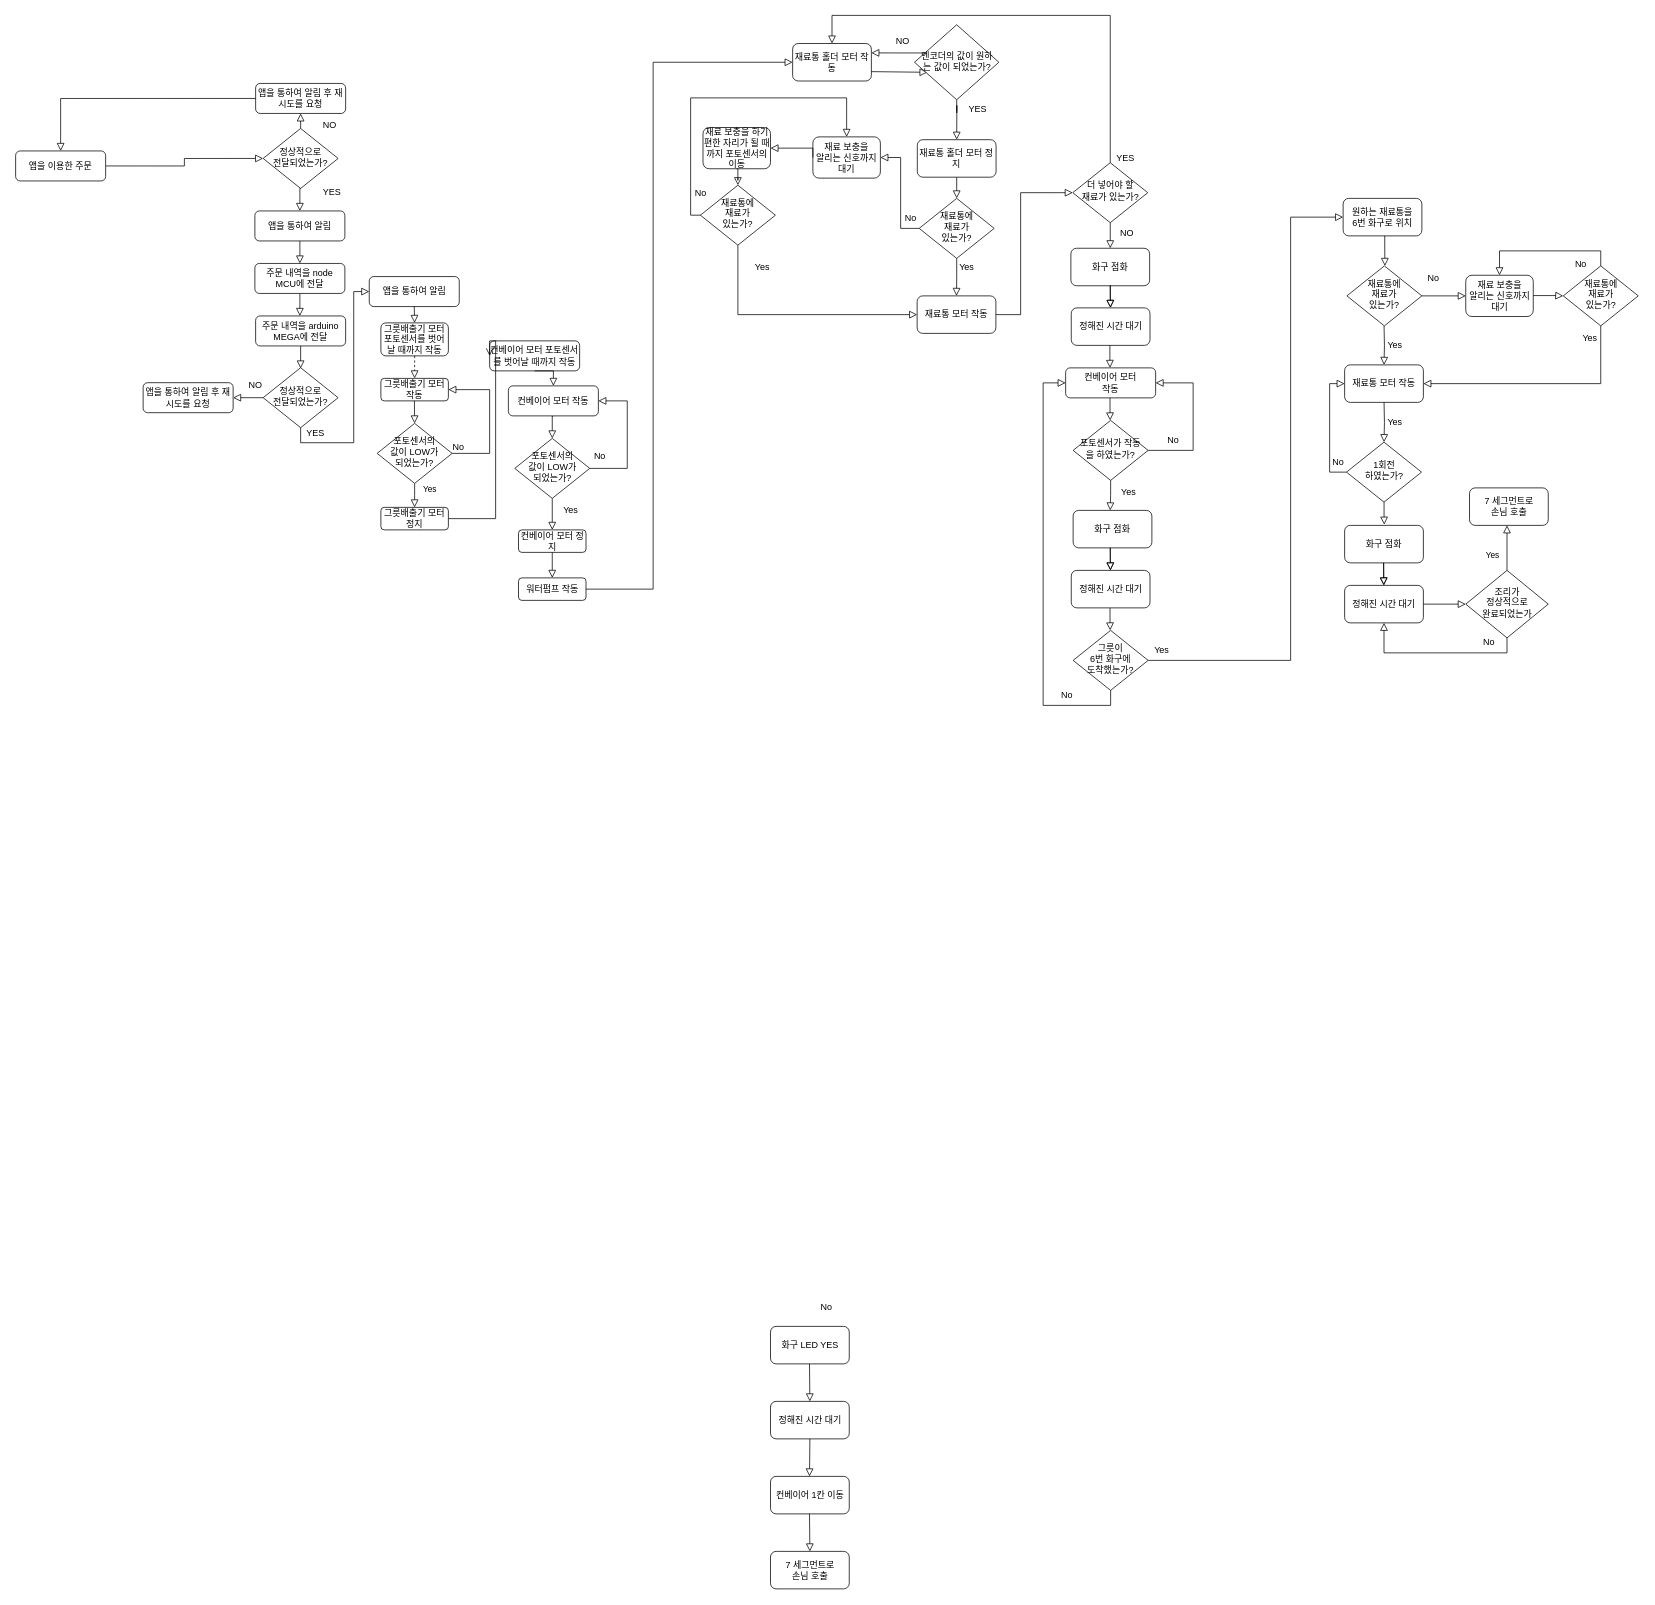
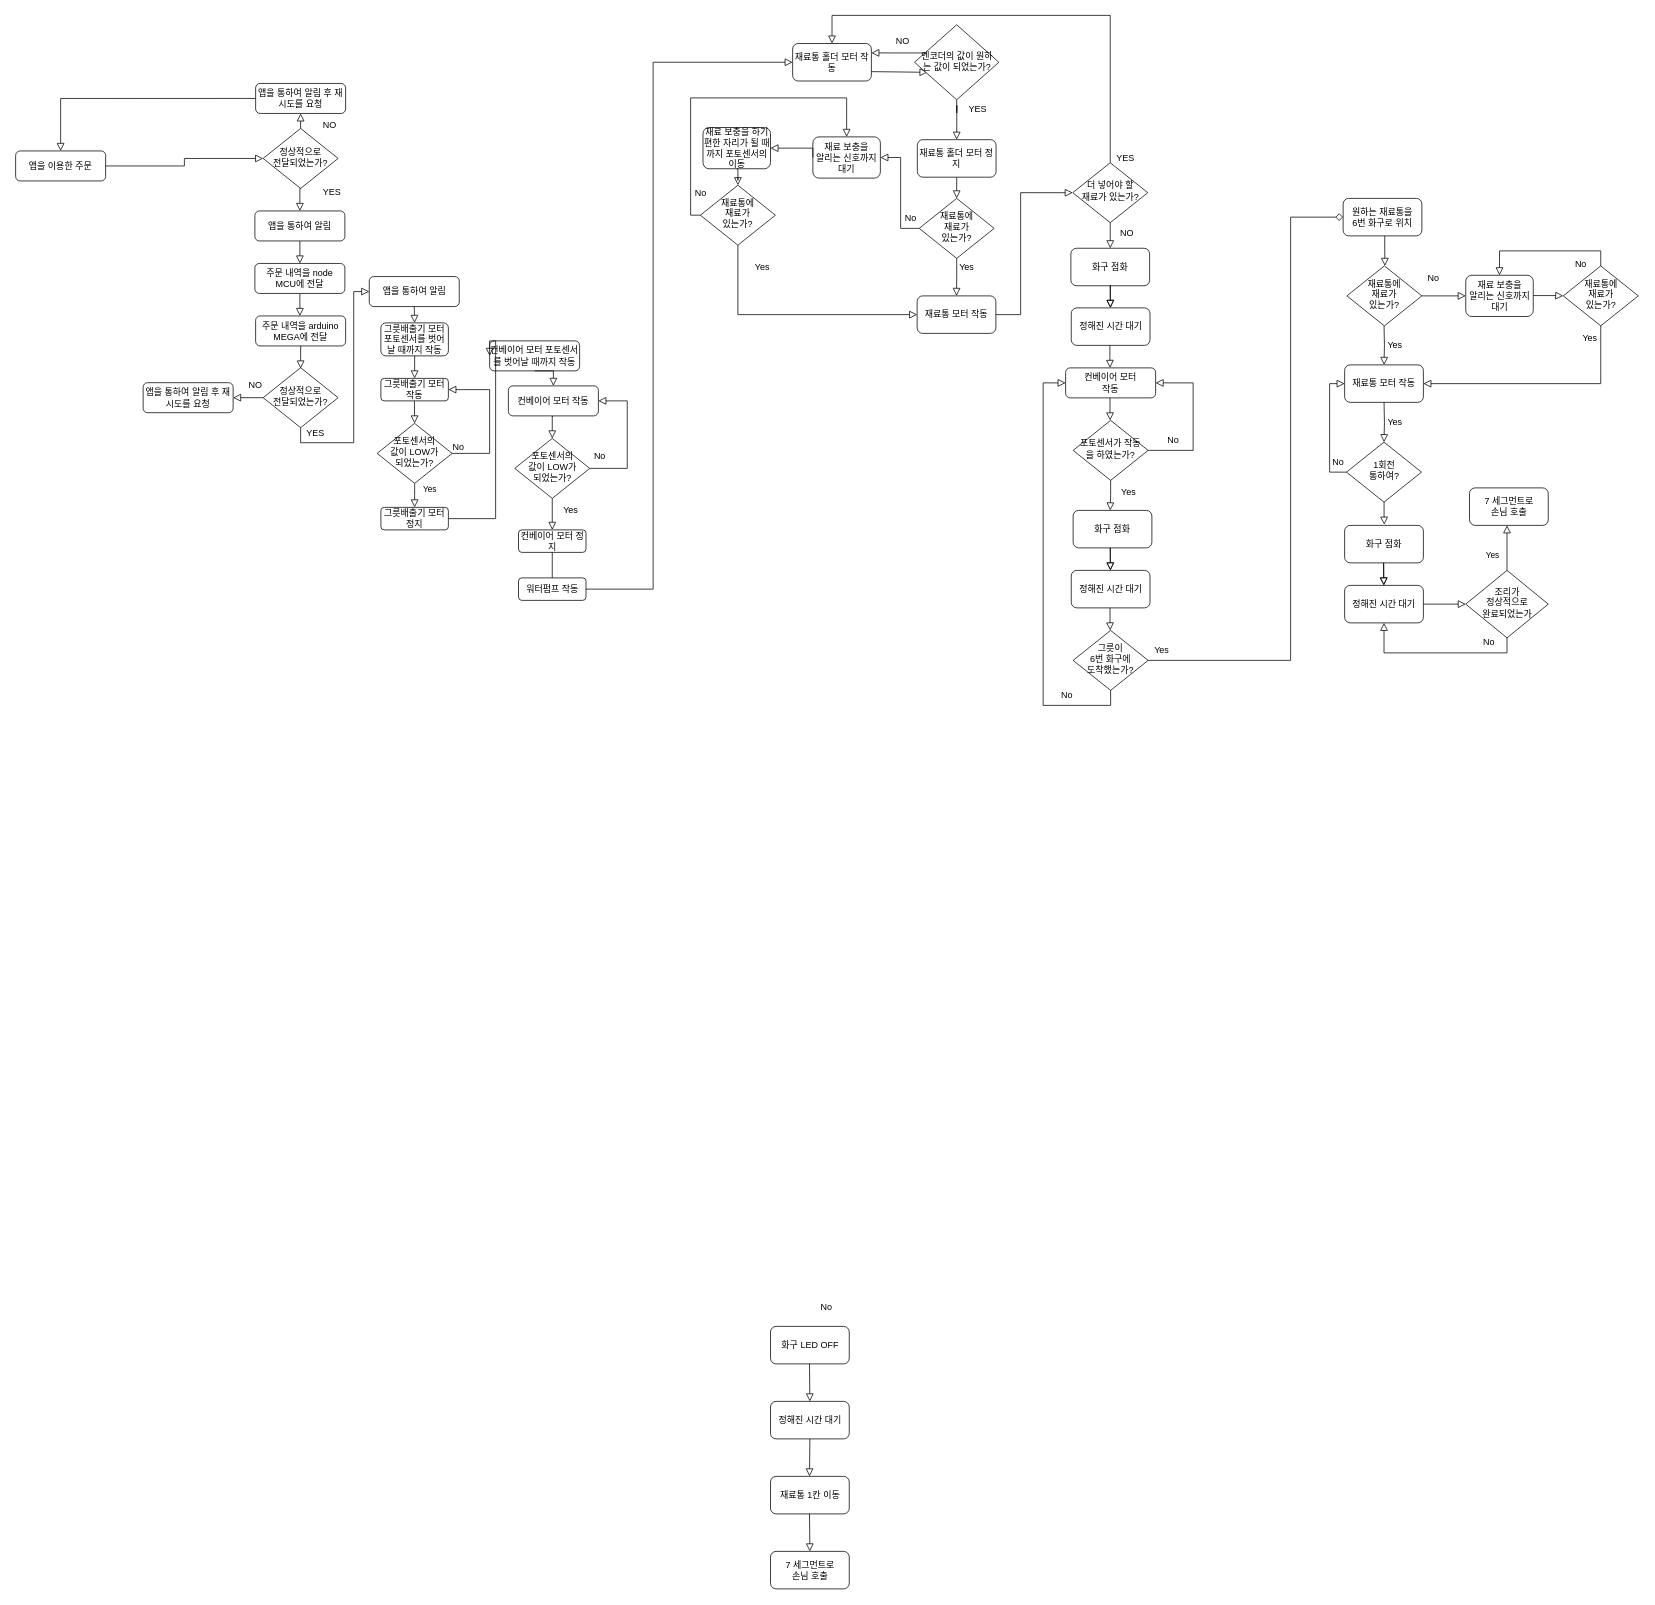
(1334, 217) -> (1334, 217)
(489, 348) -> (489, 347)
(414, 362) -> (414, 362)
(1384, 471) -> (1384, 471)
(552, 569) -> (552, 572)
(810, 1345) -> (810, 1345)
(810, 1495) -> (810, 1495)
